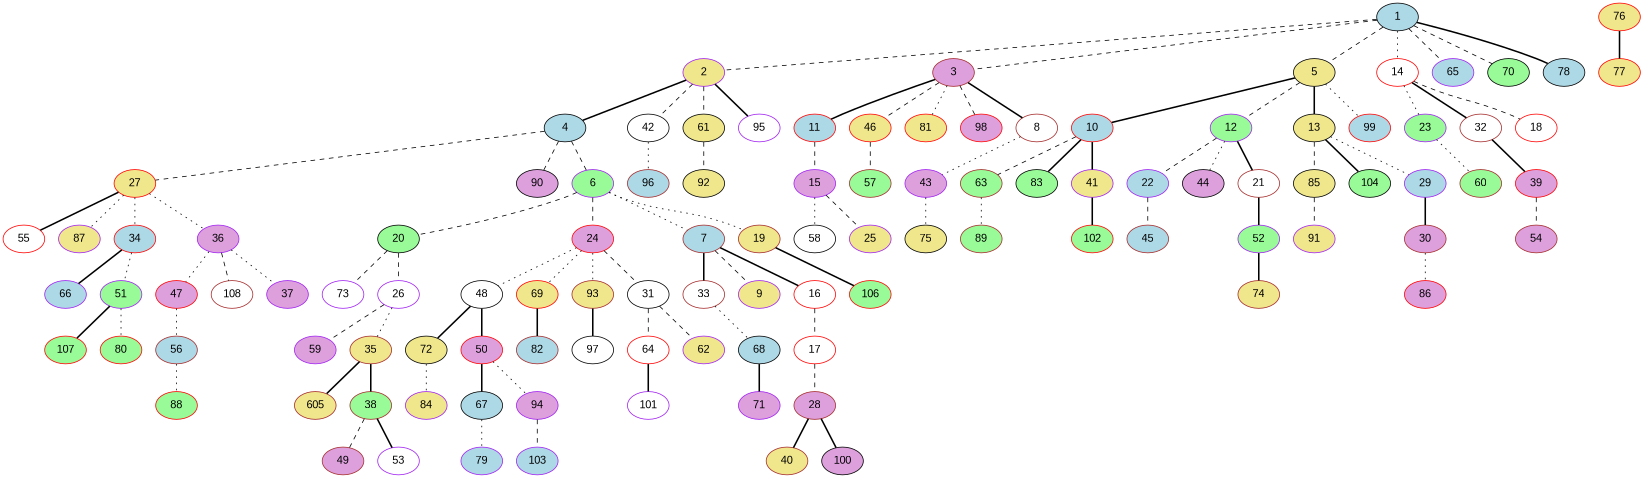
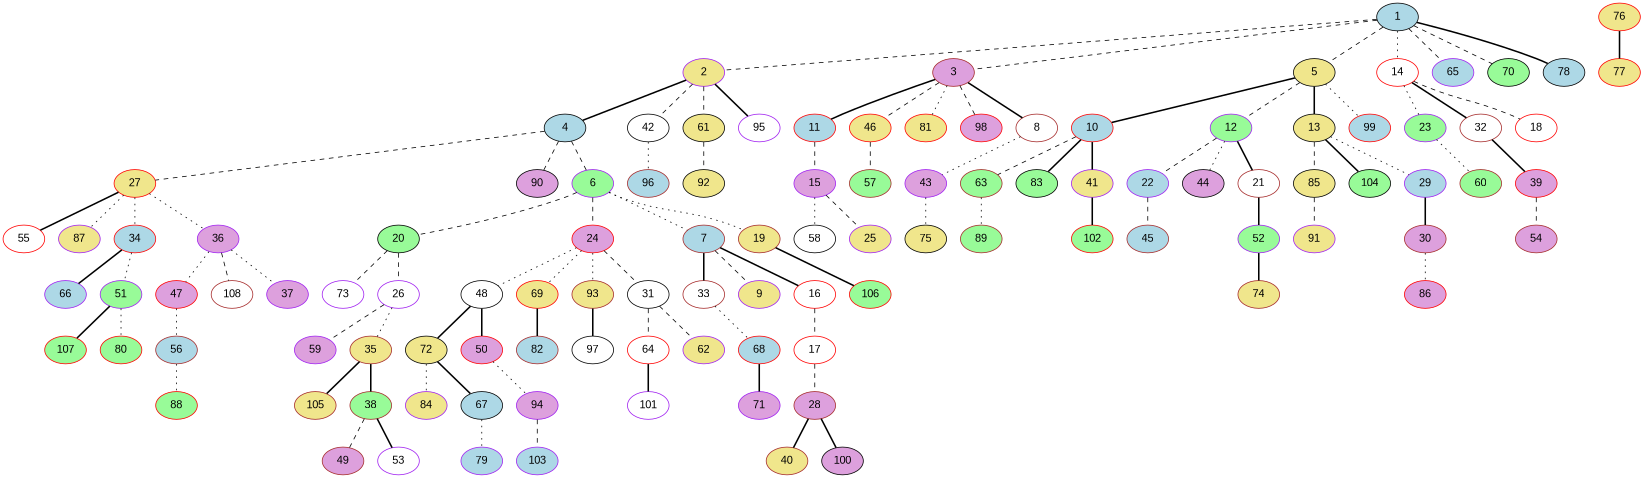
(759, 350) -> (759, 350)
(482, 378) -> (454, 378)
(315, 405) -> (315, 405)
